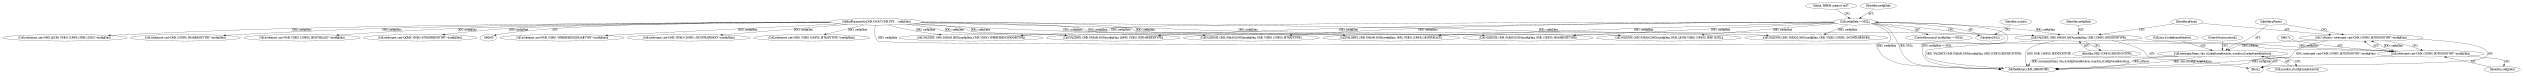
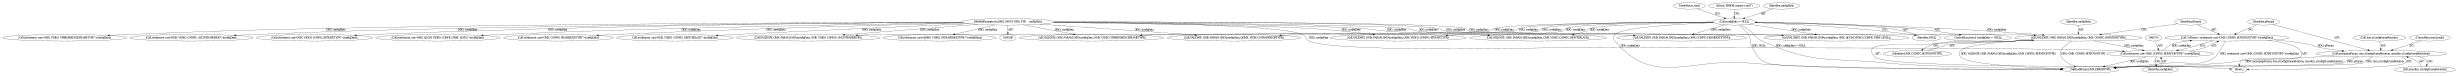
(2004, 29) -> (1711, 13)
